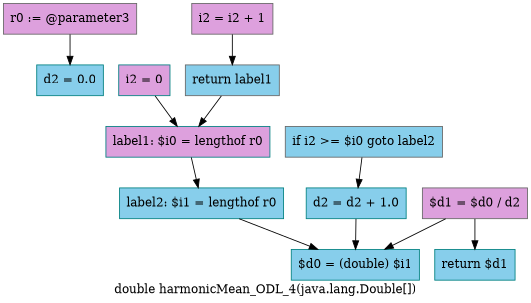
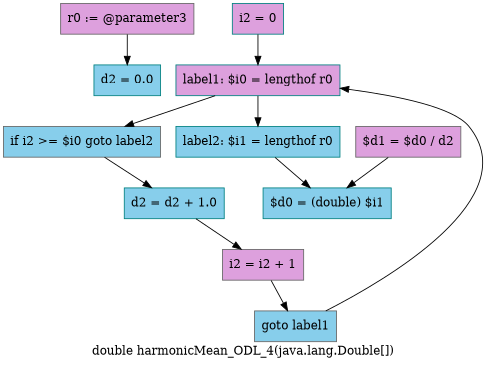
(232, 80) -> (296, 326)
none -> (174, 110)
(356, 230) -> (215, 232)
(475, 265) -> none
